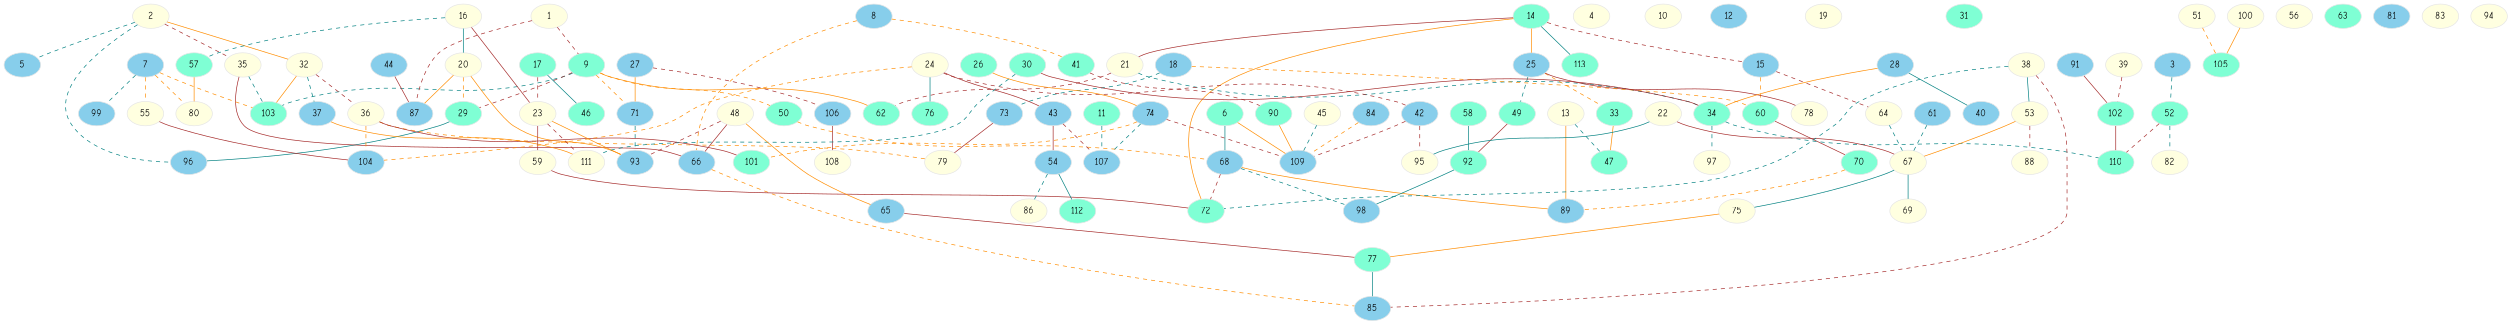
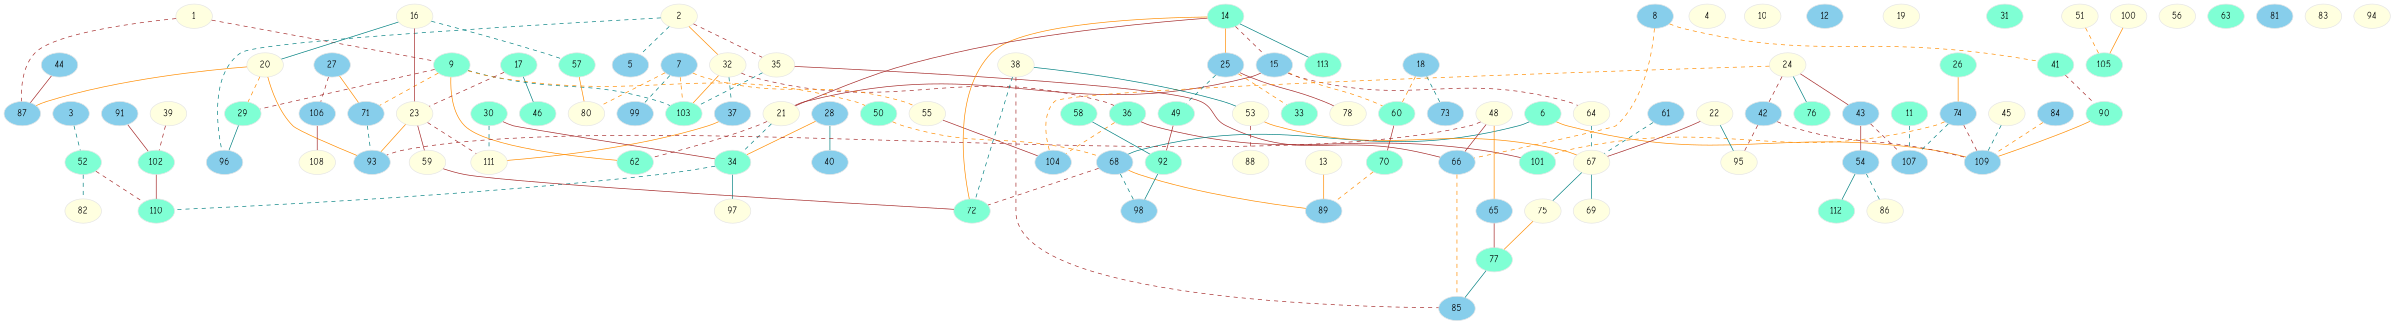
none -> (934, 84)
(366, 114) -> (1128, 114)
(1712, 138) -> (733, 187)
(943, 162) -> none
(1609, 162) -> none
